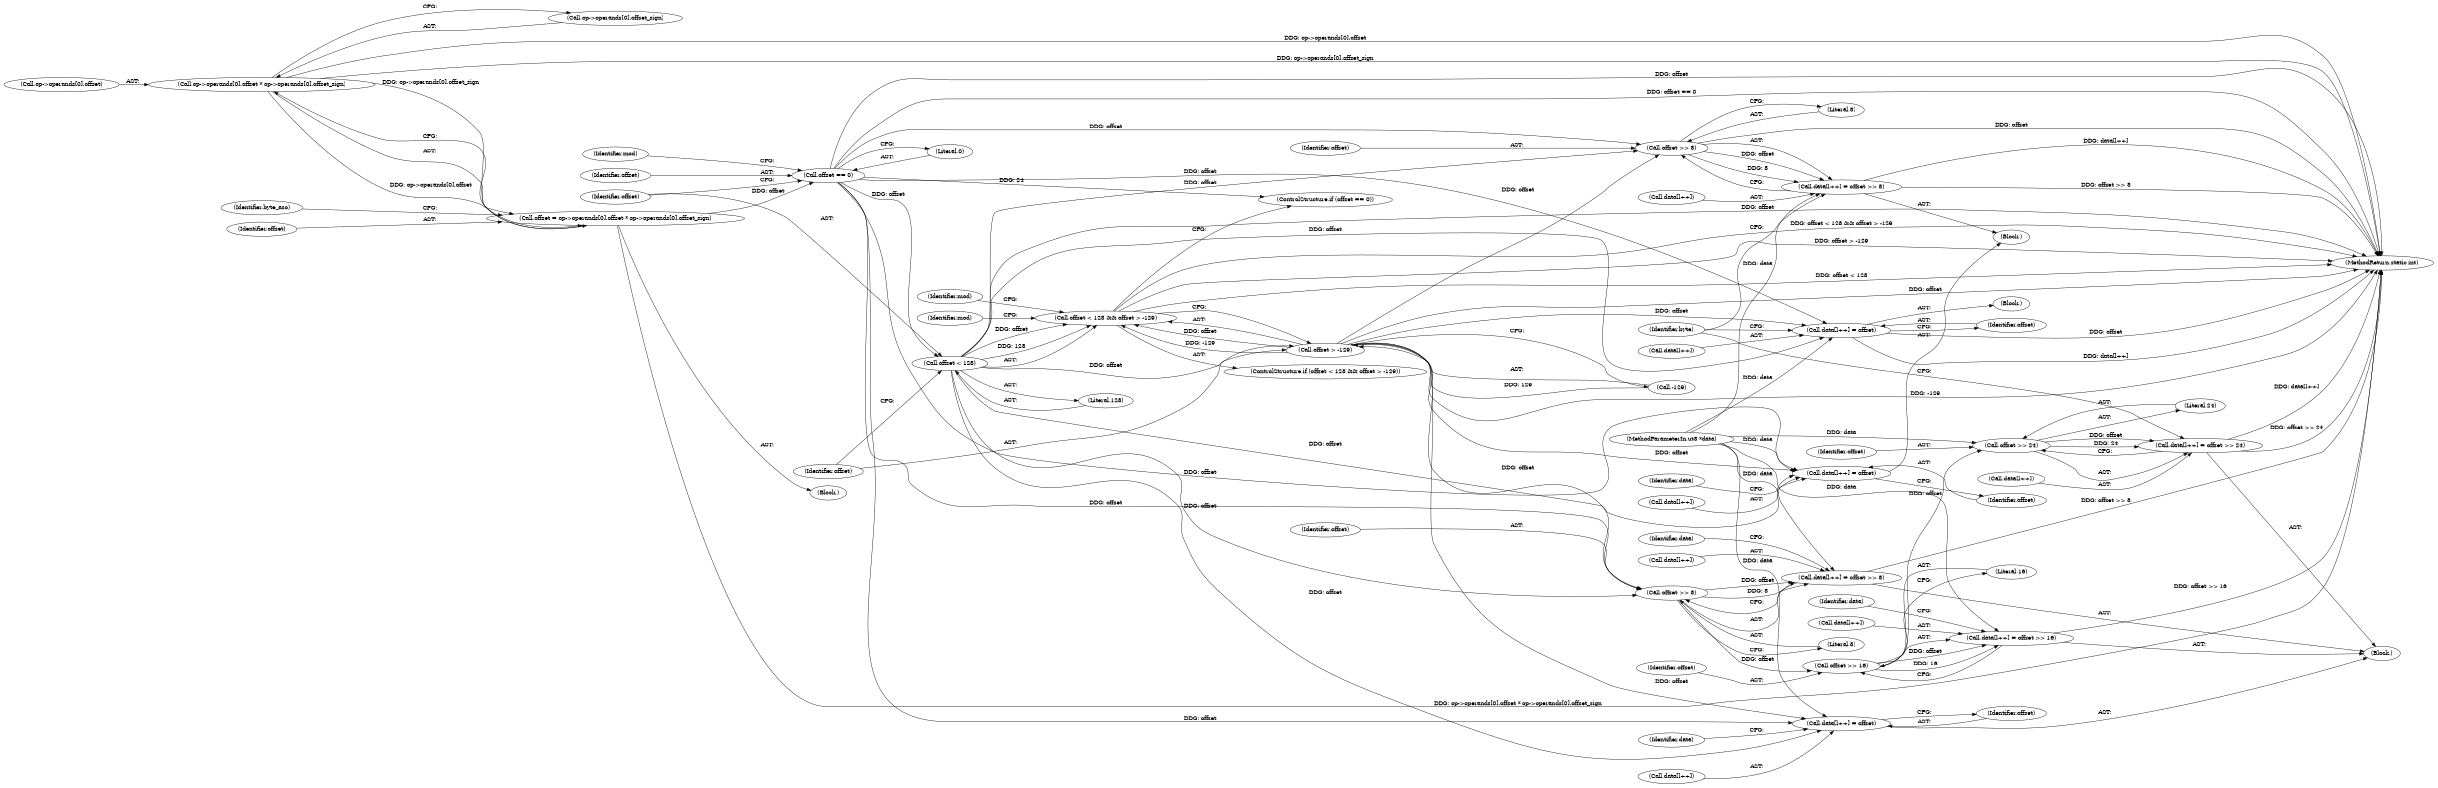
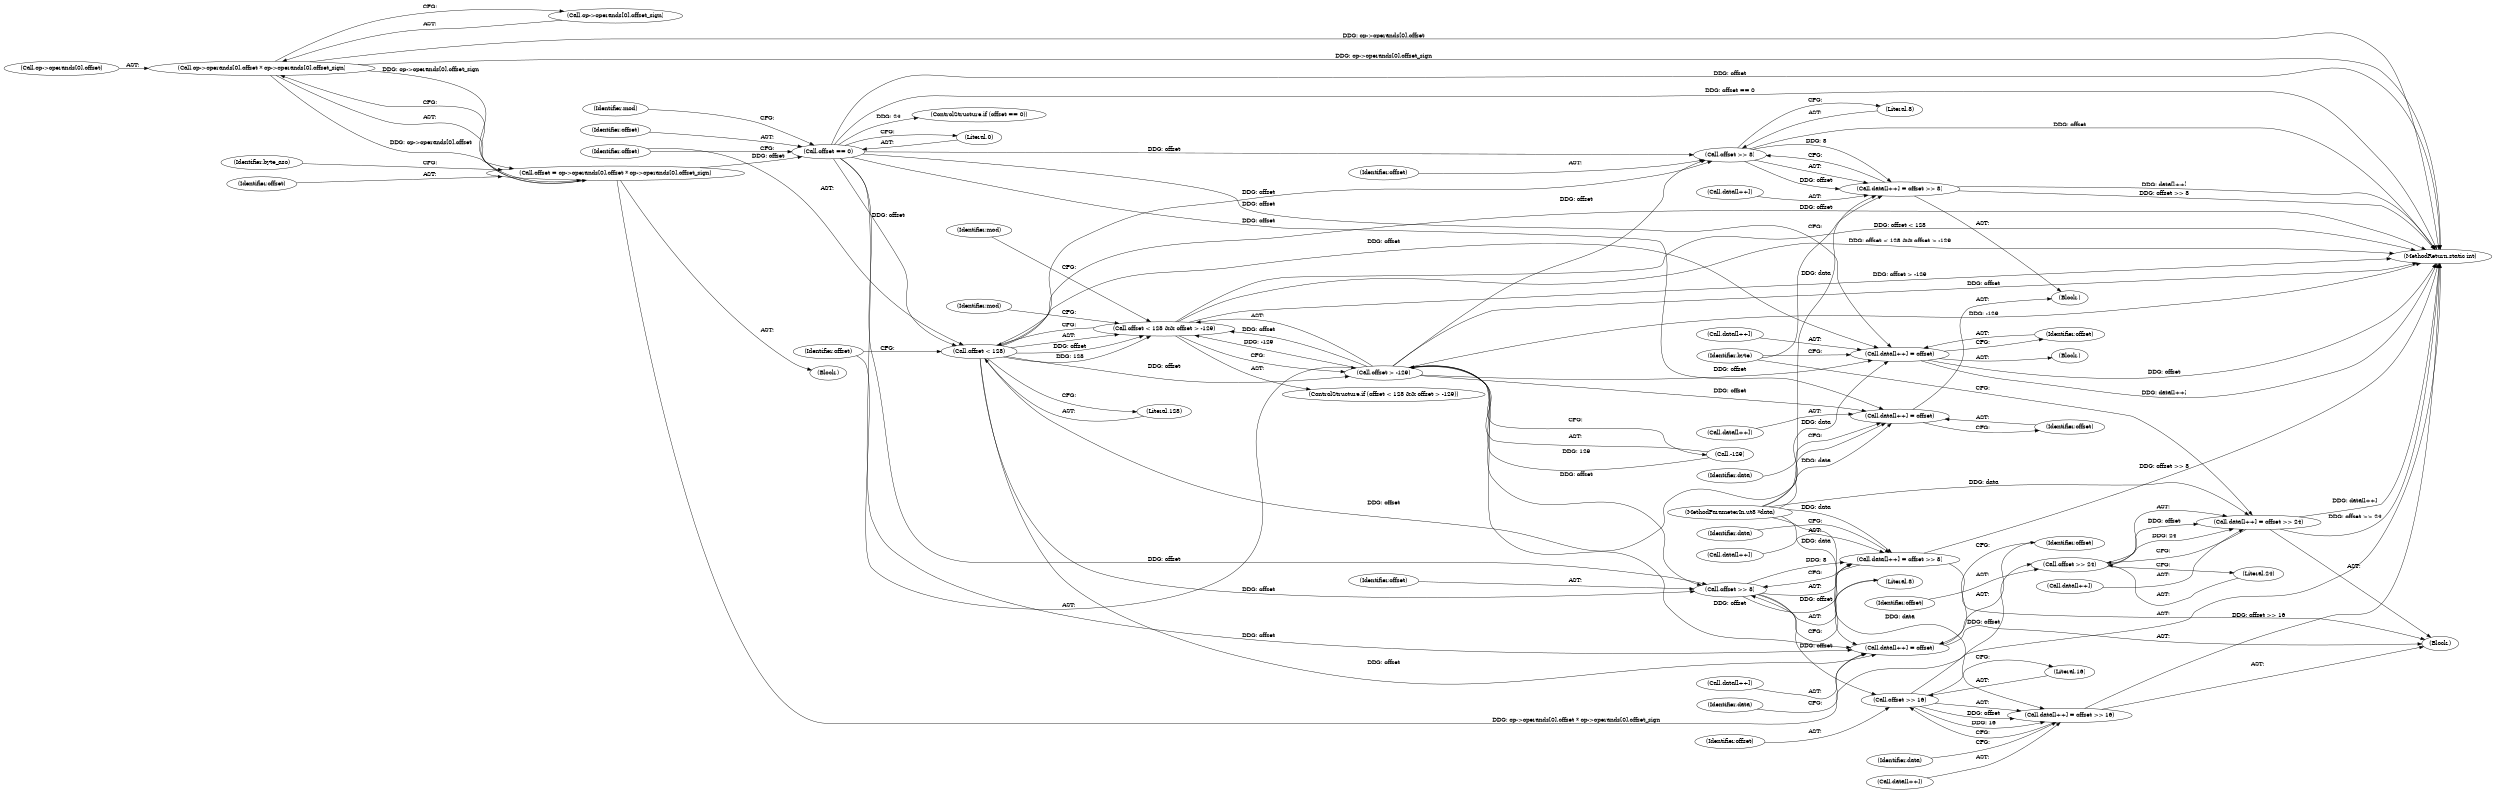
(1192, 245) -> (1047, 332)
(1011, 385) -> (1070, 396)
(2106, 417) -> (2164, 565)
(1851, 437) -> (2010, 485)
